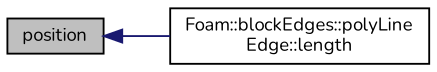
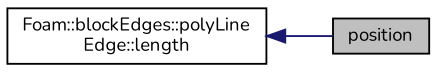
(146, 36) -> (309, 36)
